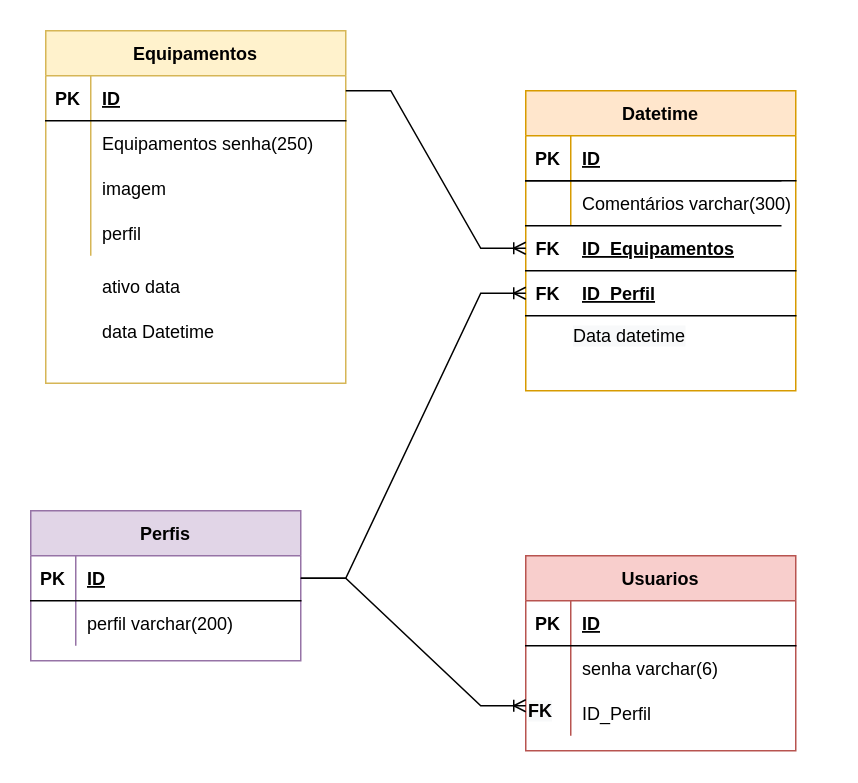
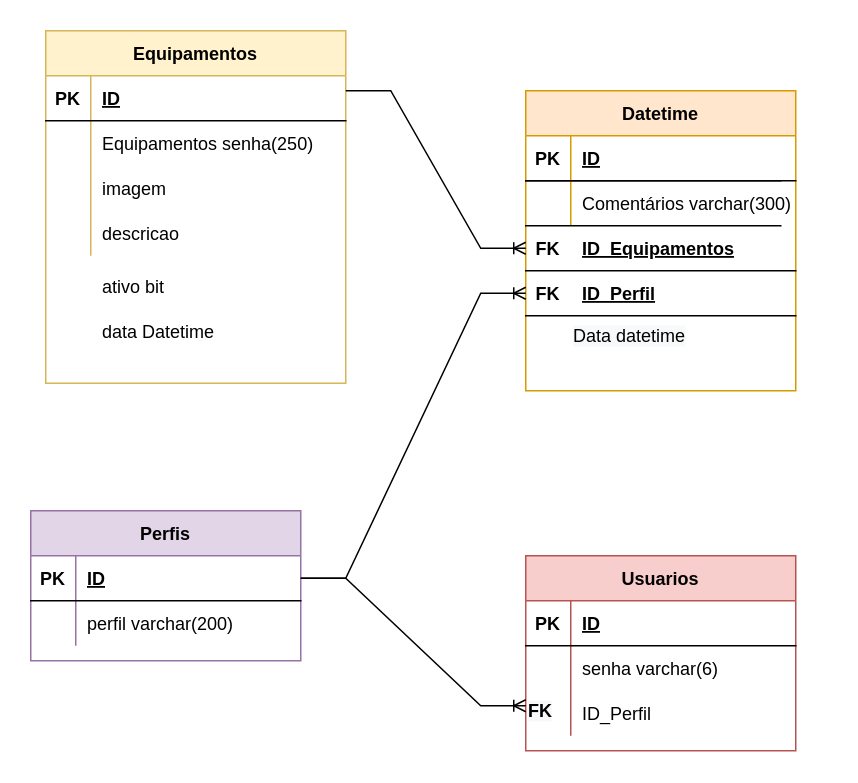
(128, 234) -> (145, 234)
(148, 287) -> (140, 287)
